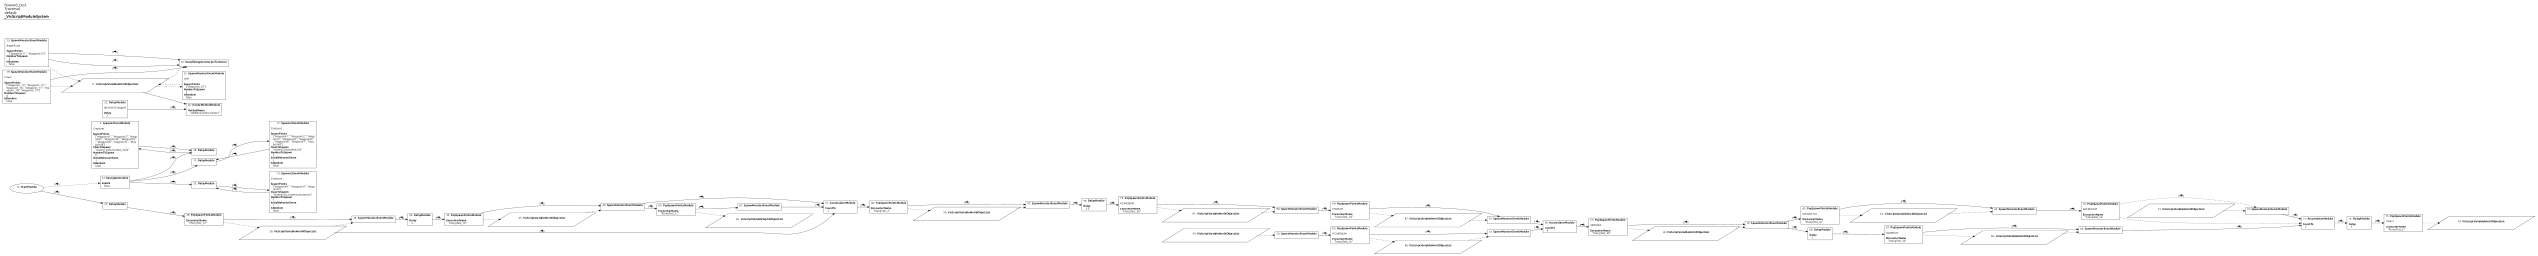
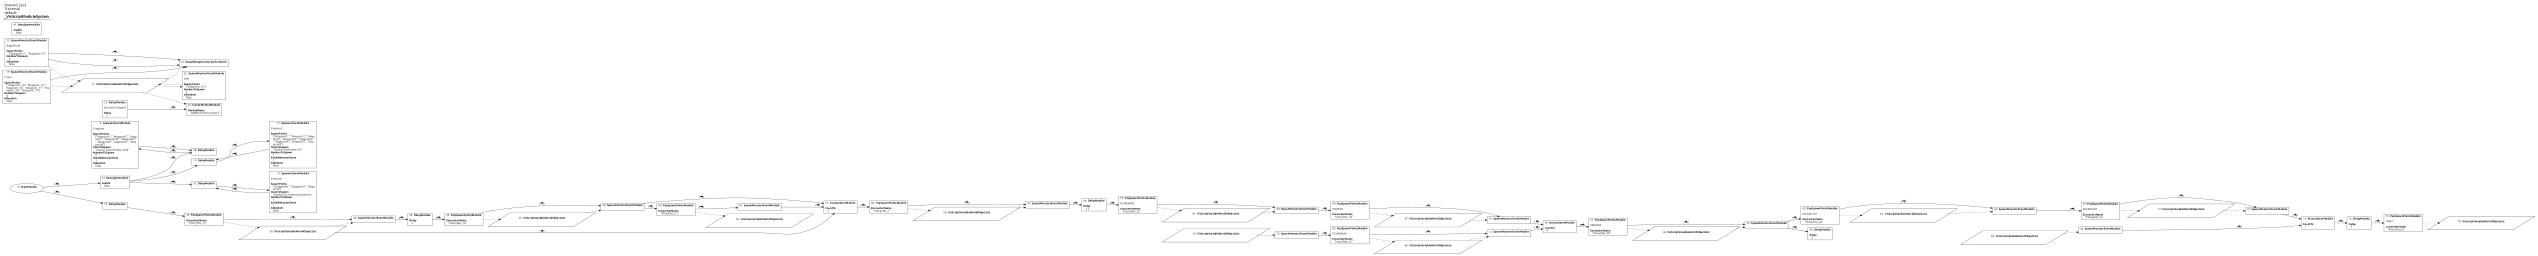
none -> (27, 29)
(164, 98) -> (164, 98)
(71, 185) -> (71, 185)
(2187, 198) -> (2187, 198)
(2209, 223) -> (2129, 211)
(1904, 234) -> none
